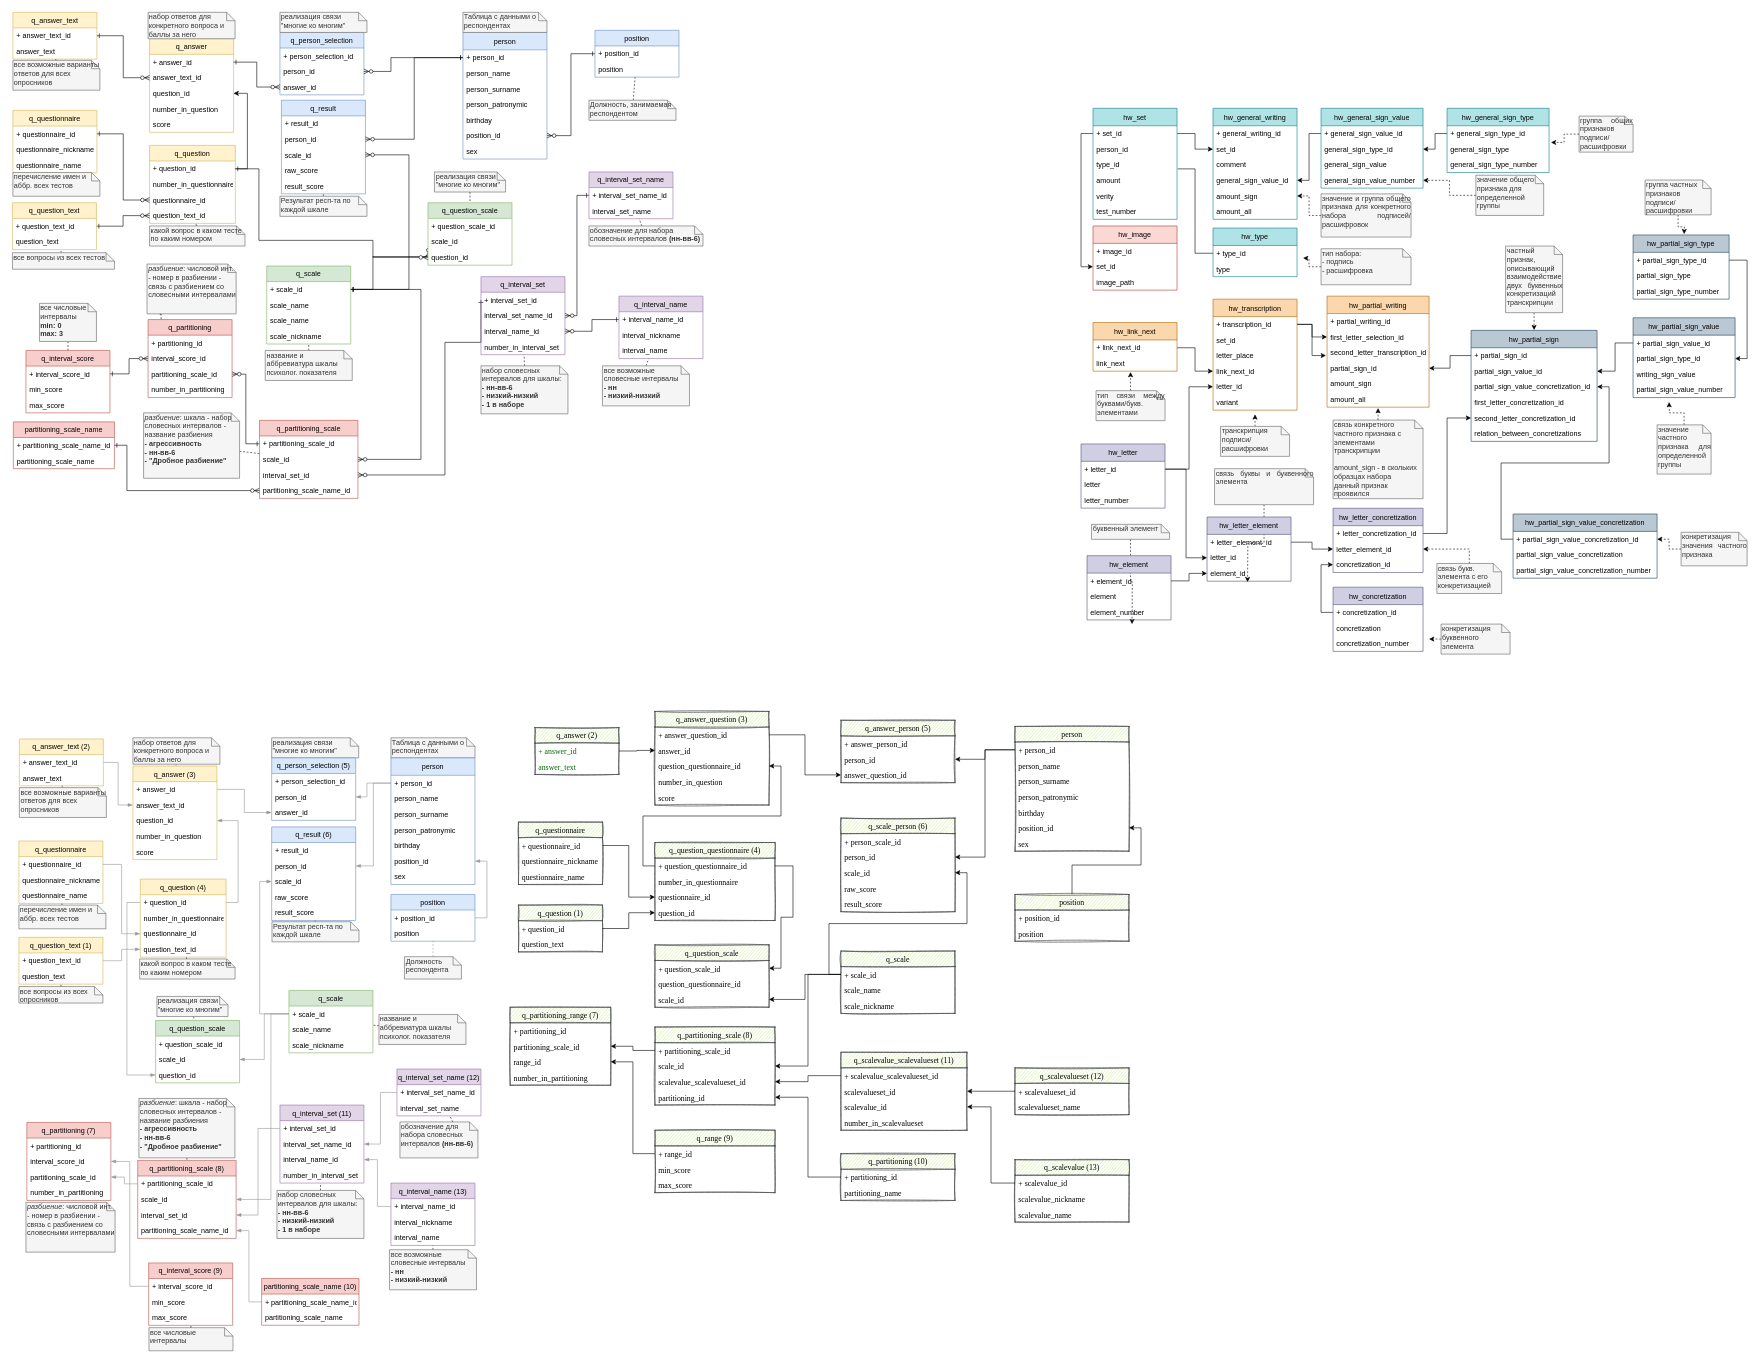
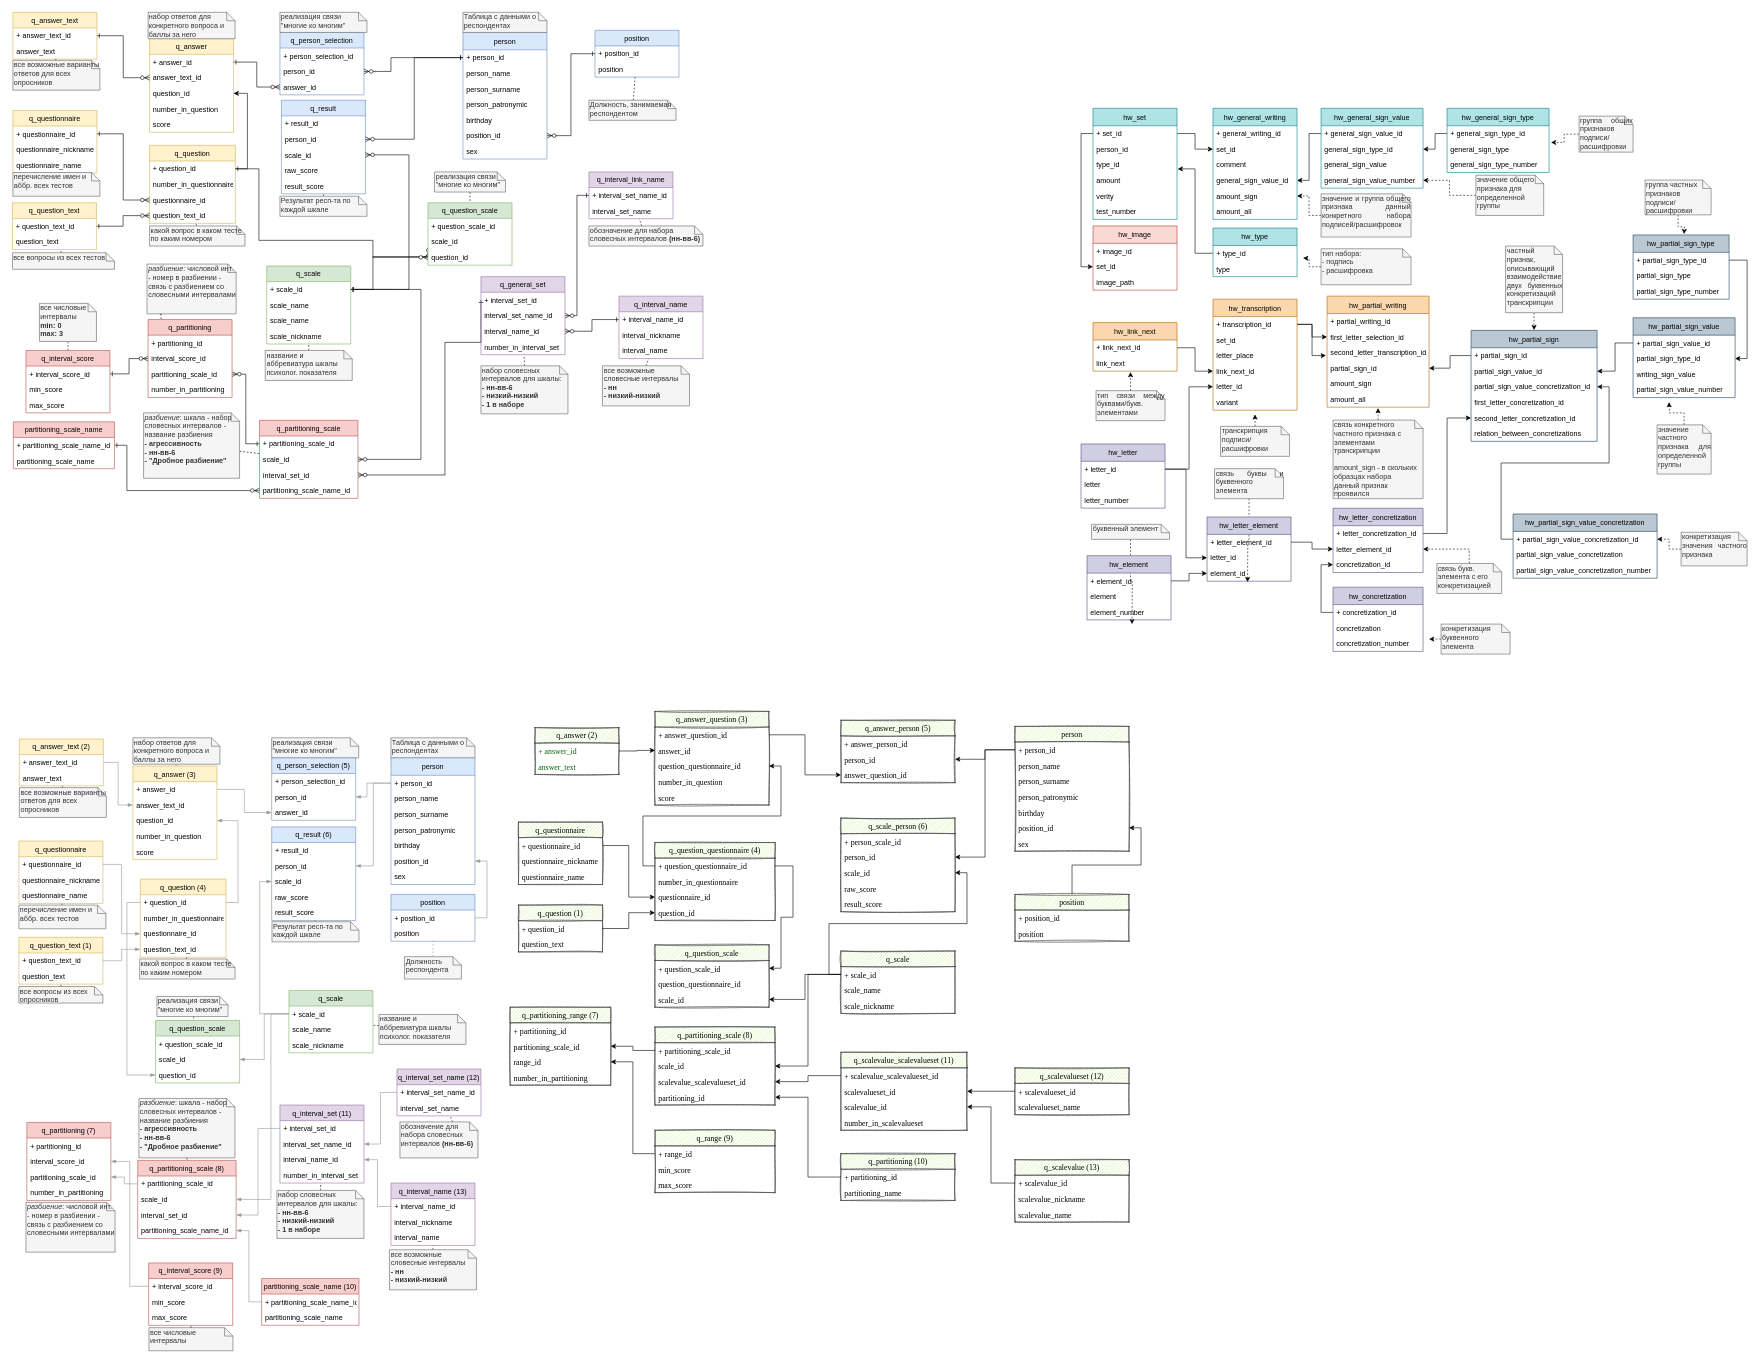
(1181, 169) -> (1182, 169)
(631, 180) -> (631, 180)
(1367, 212) -> (1367, 212)
(523, 285) -> (523, 285)
(1264, 487) -> (1249, 484)
